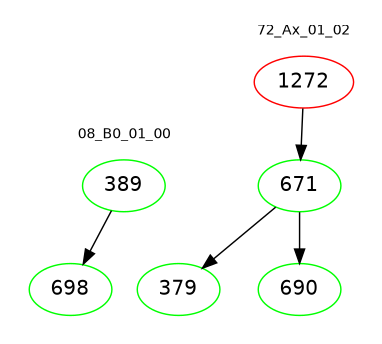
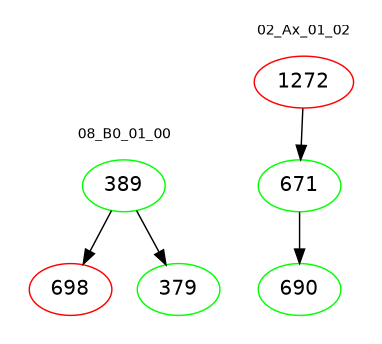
(304, 31) -> (304, 31)
(252, 227) -> (148, 231)
(71, 289) -> (71, 289)
